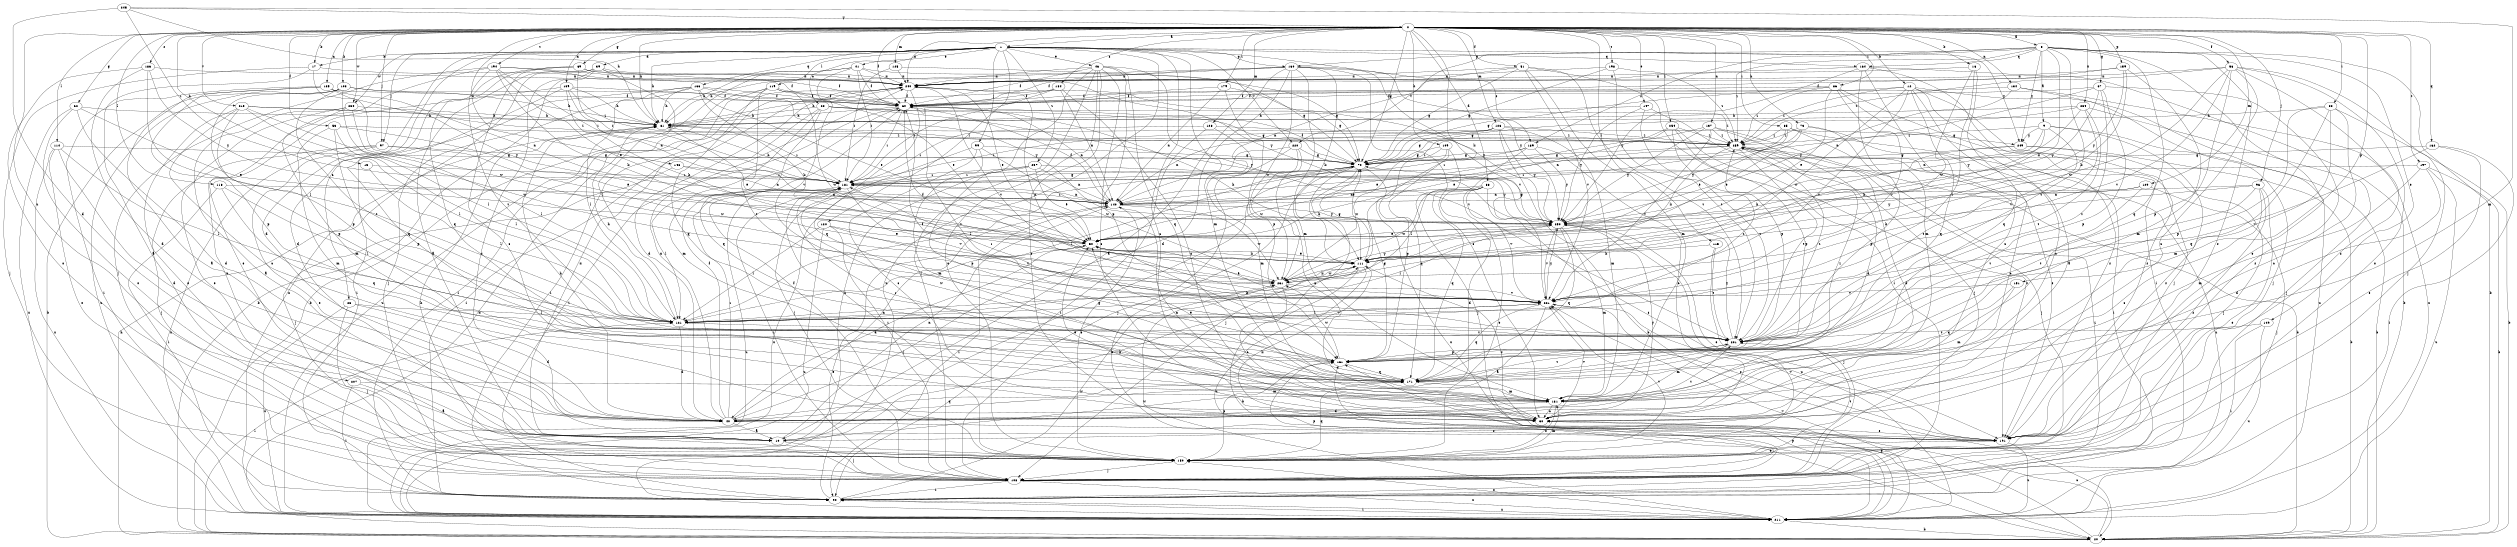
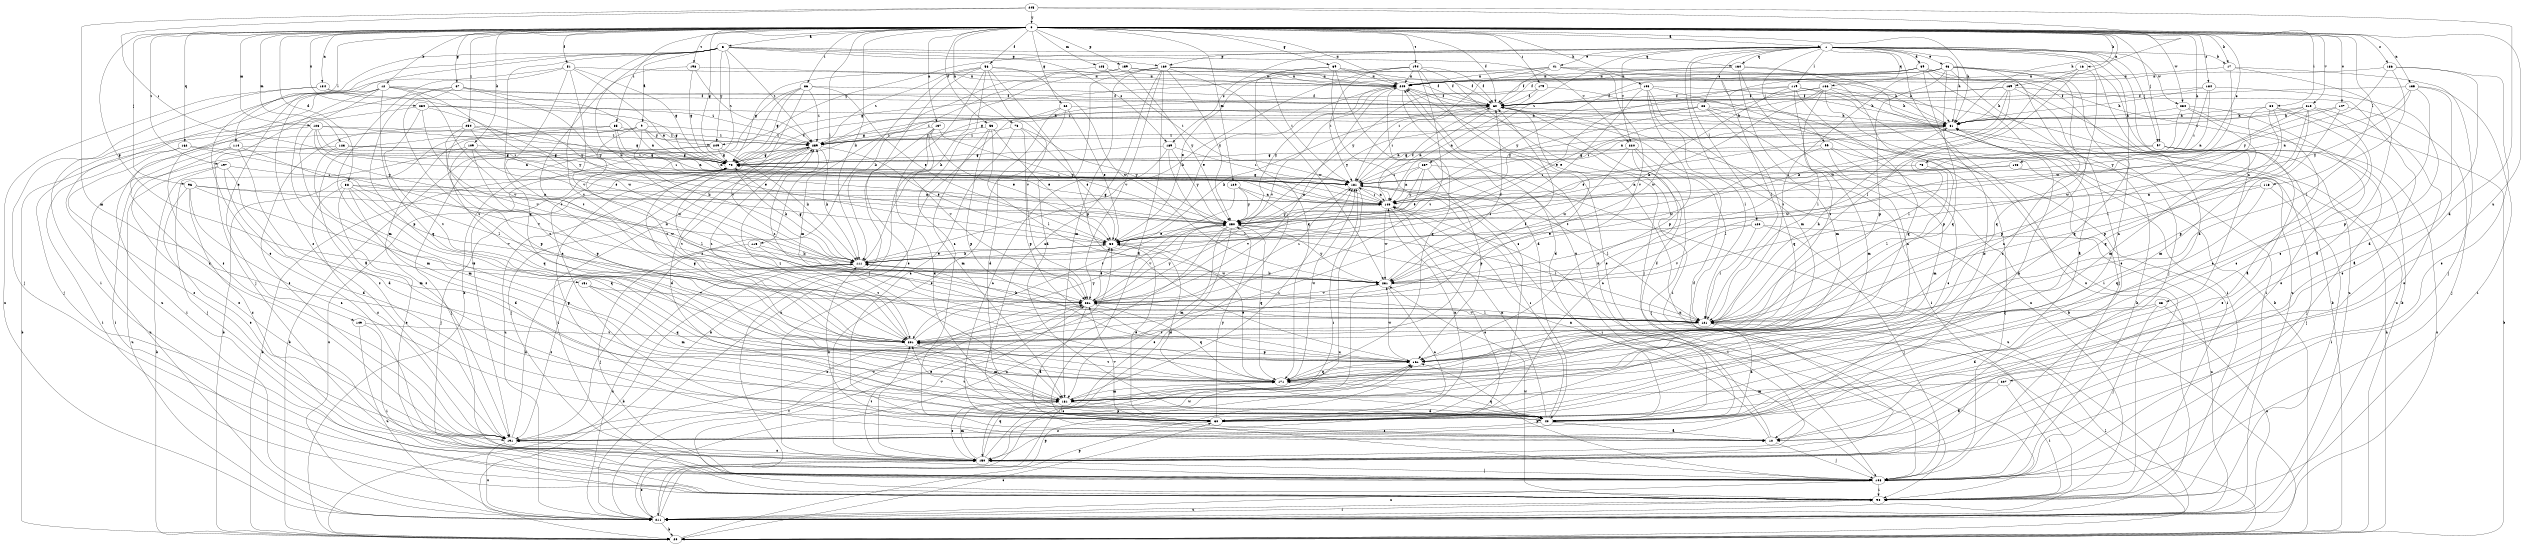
(1614, 130) -> (518, 150)
(366, 165) -> (1922, 165)
